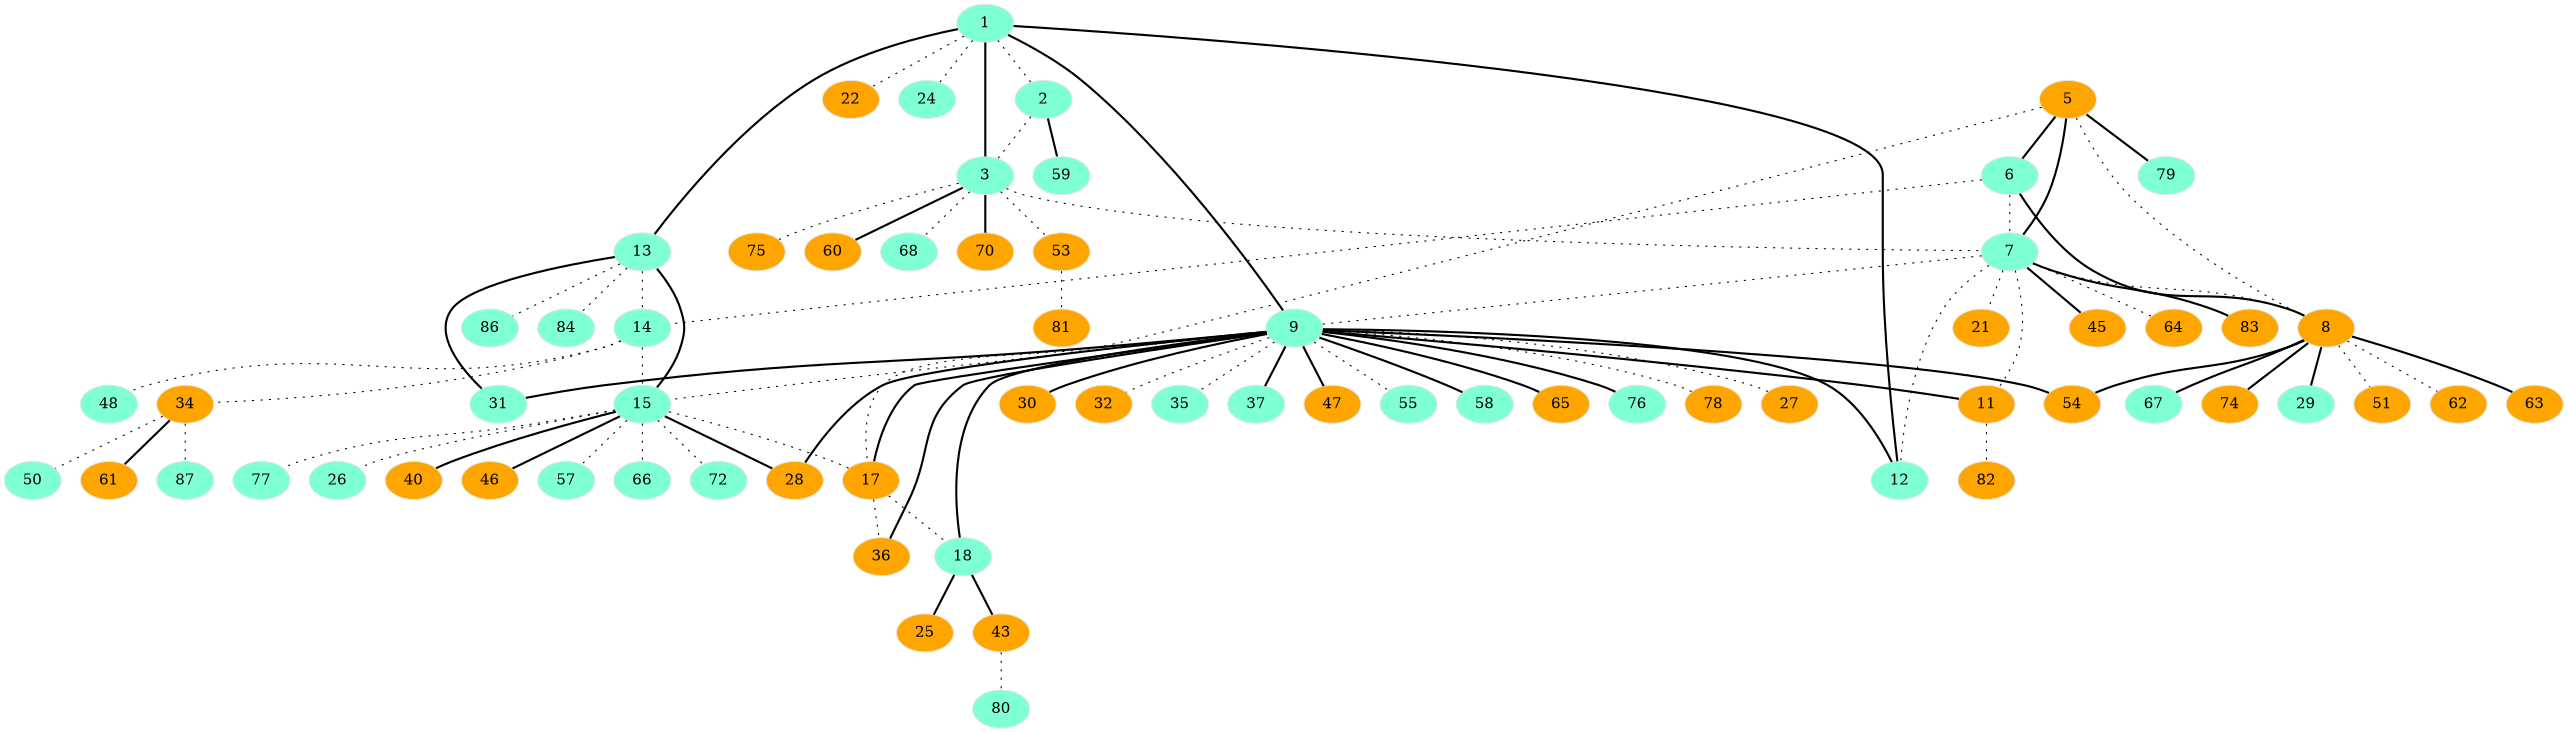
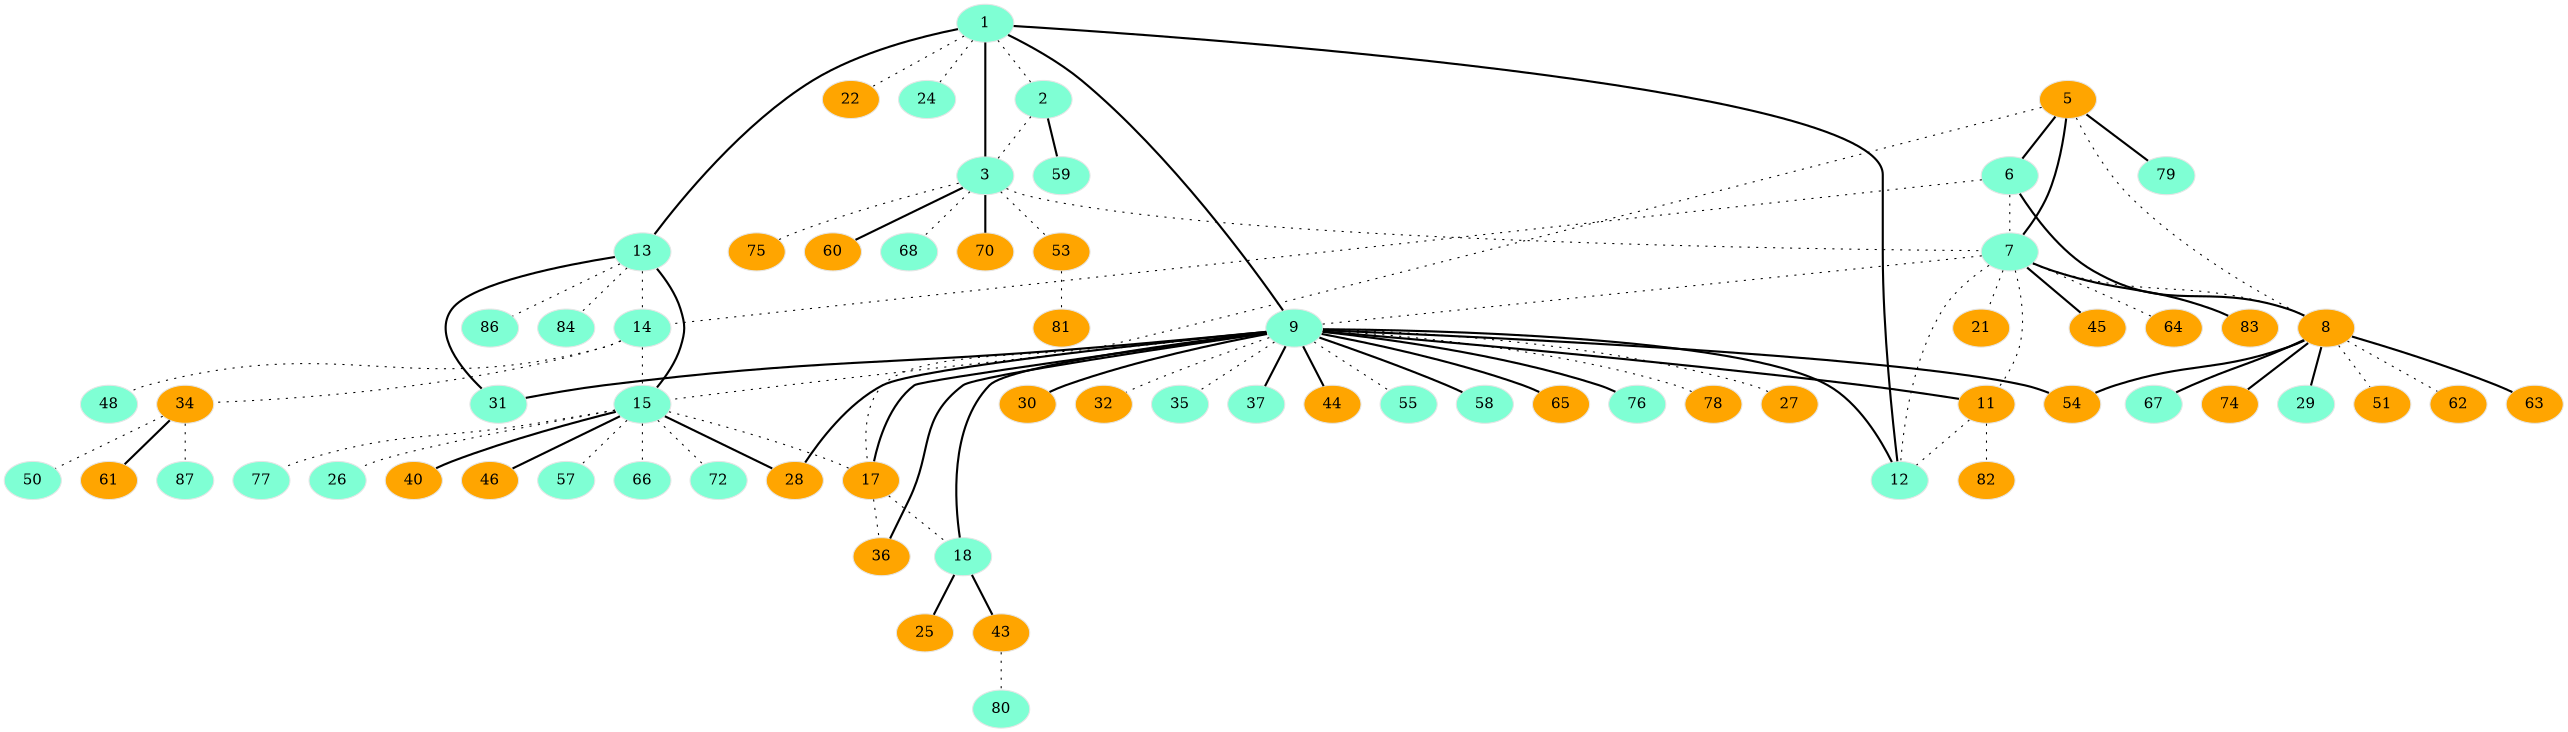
(1332, 404) -> (1332, 404)
none -> (1943, 443)
